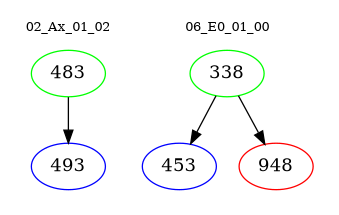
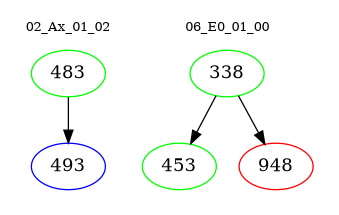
(179, 166) -> (179, 166)
